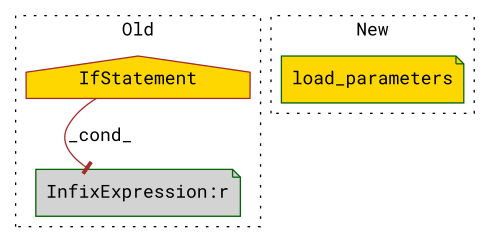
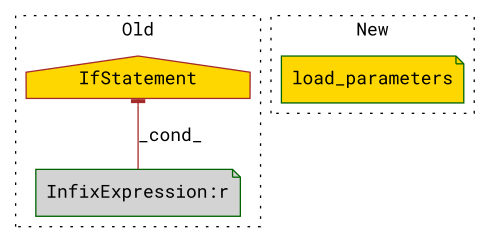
(67, 129) -> (138, 137)
